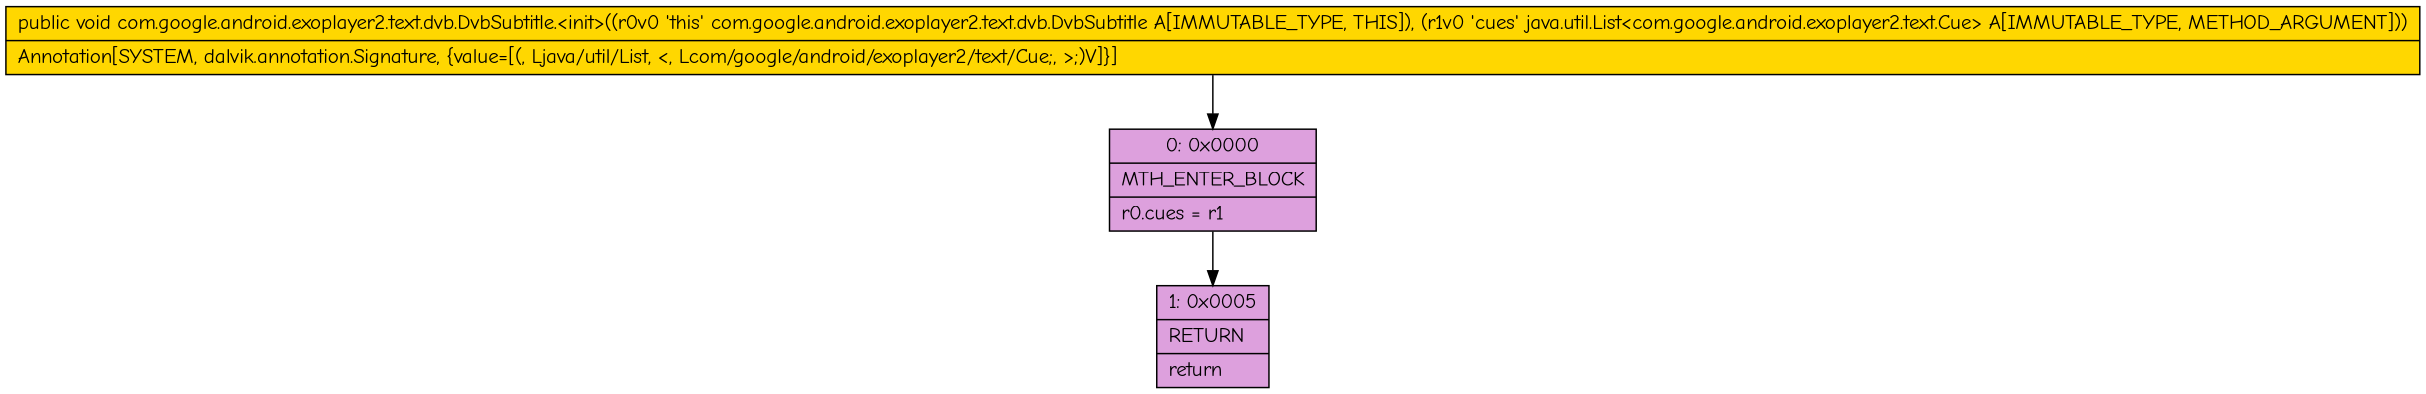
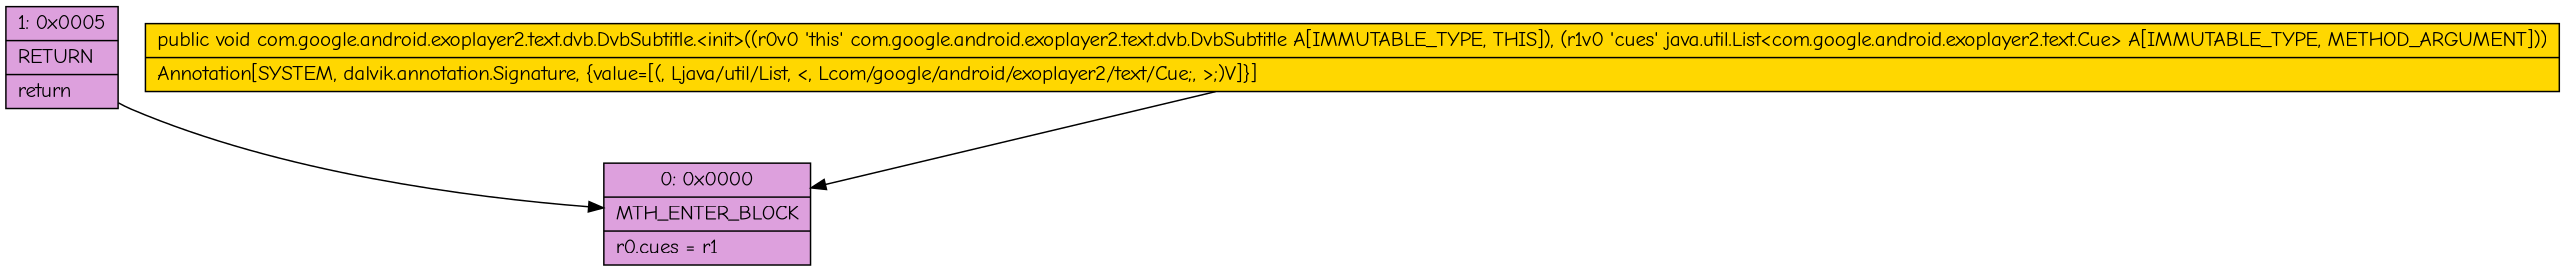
(1213, 251) -> (349, 174)
